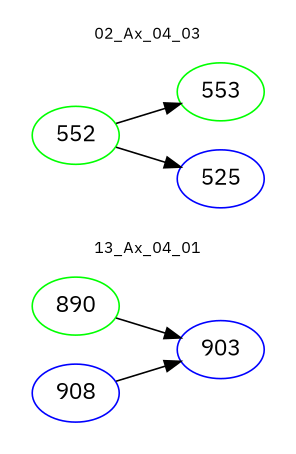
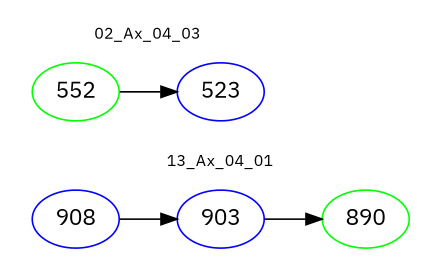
(221, 92) -> none
(221, 179) -> (221, 92)
(141, 326) -> (285, 219)
